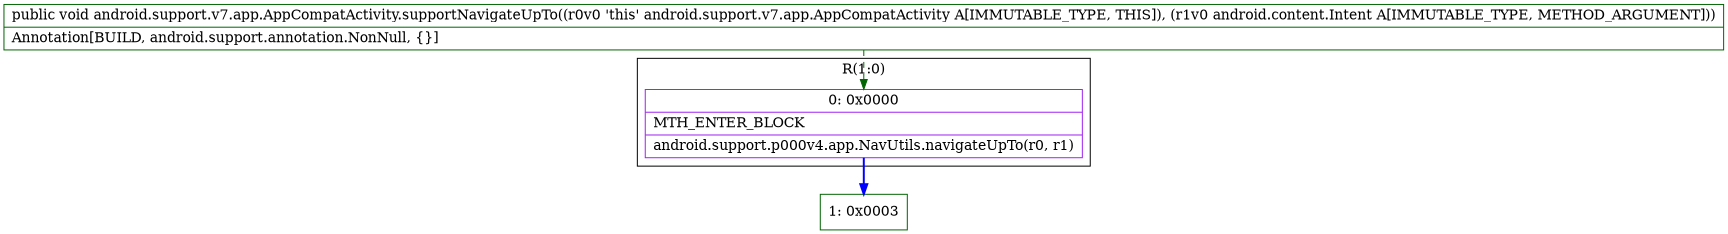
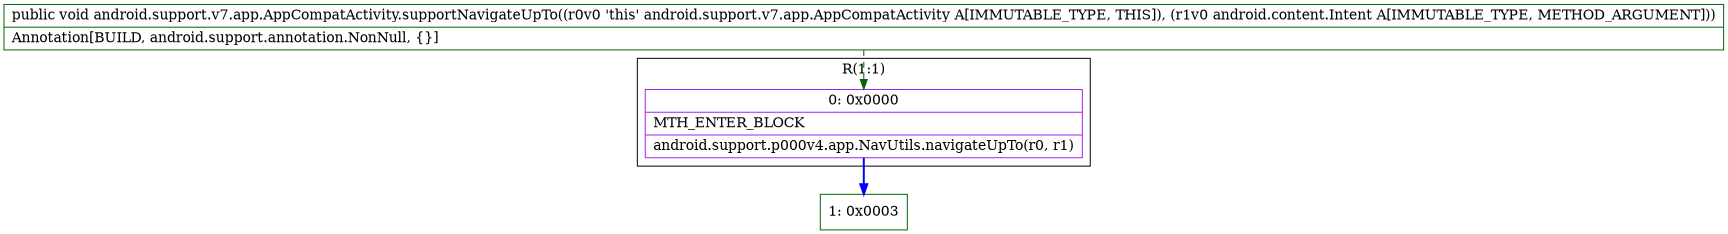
(864, 70) -> (864, 70)
